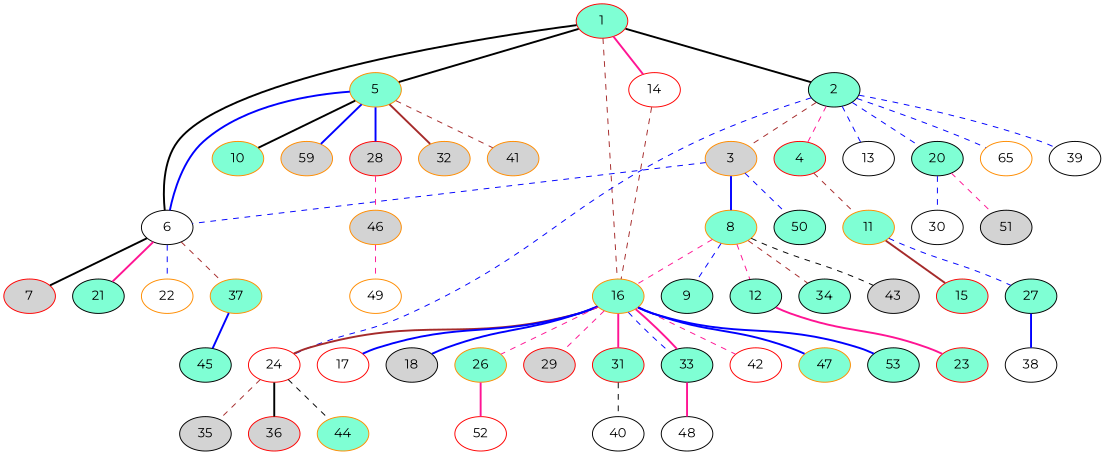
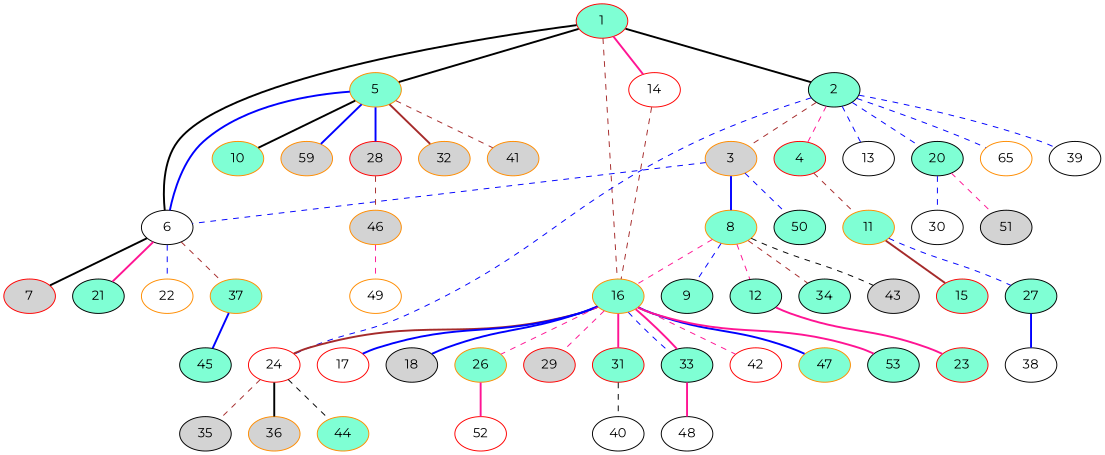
(376, 193) -> (376, 193)
(756, 331) -> (756, 331)
(274, 434) -> (274, 434)
